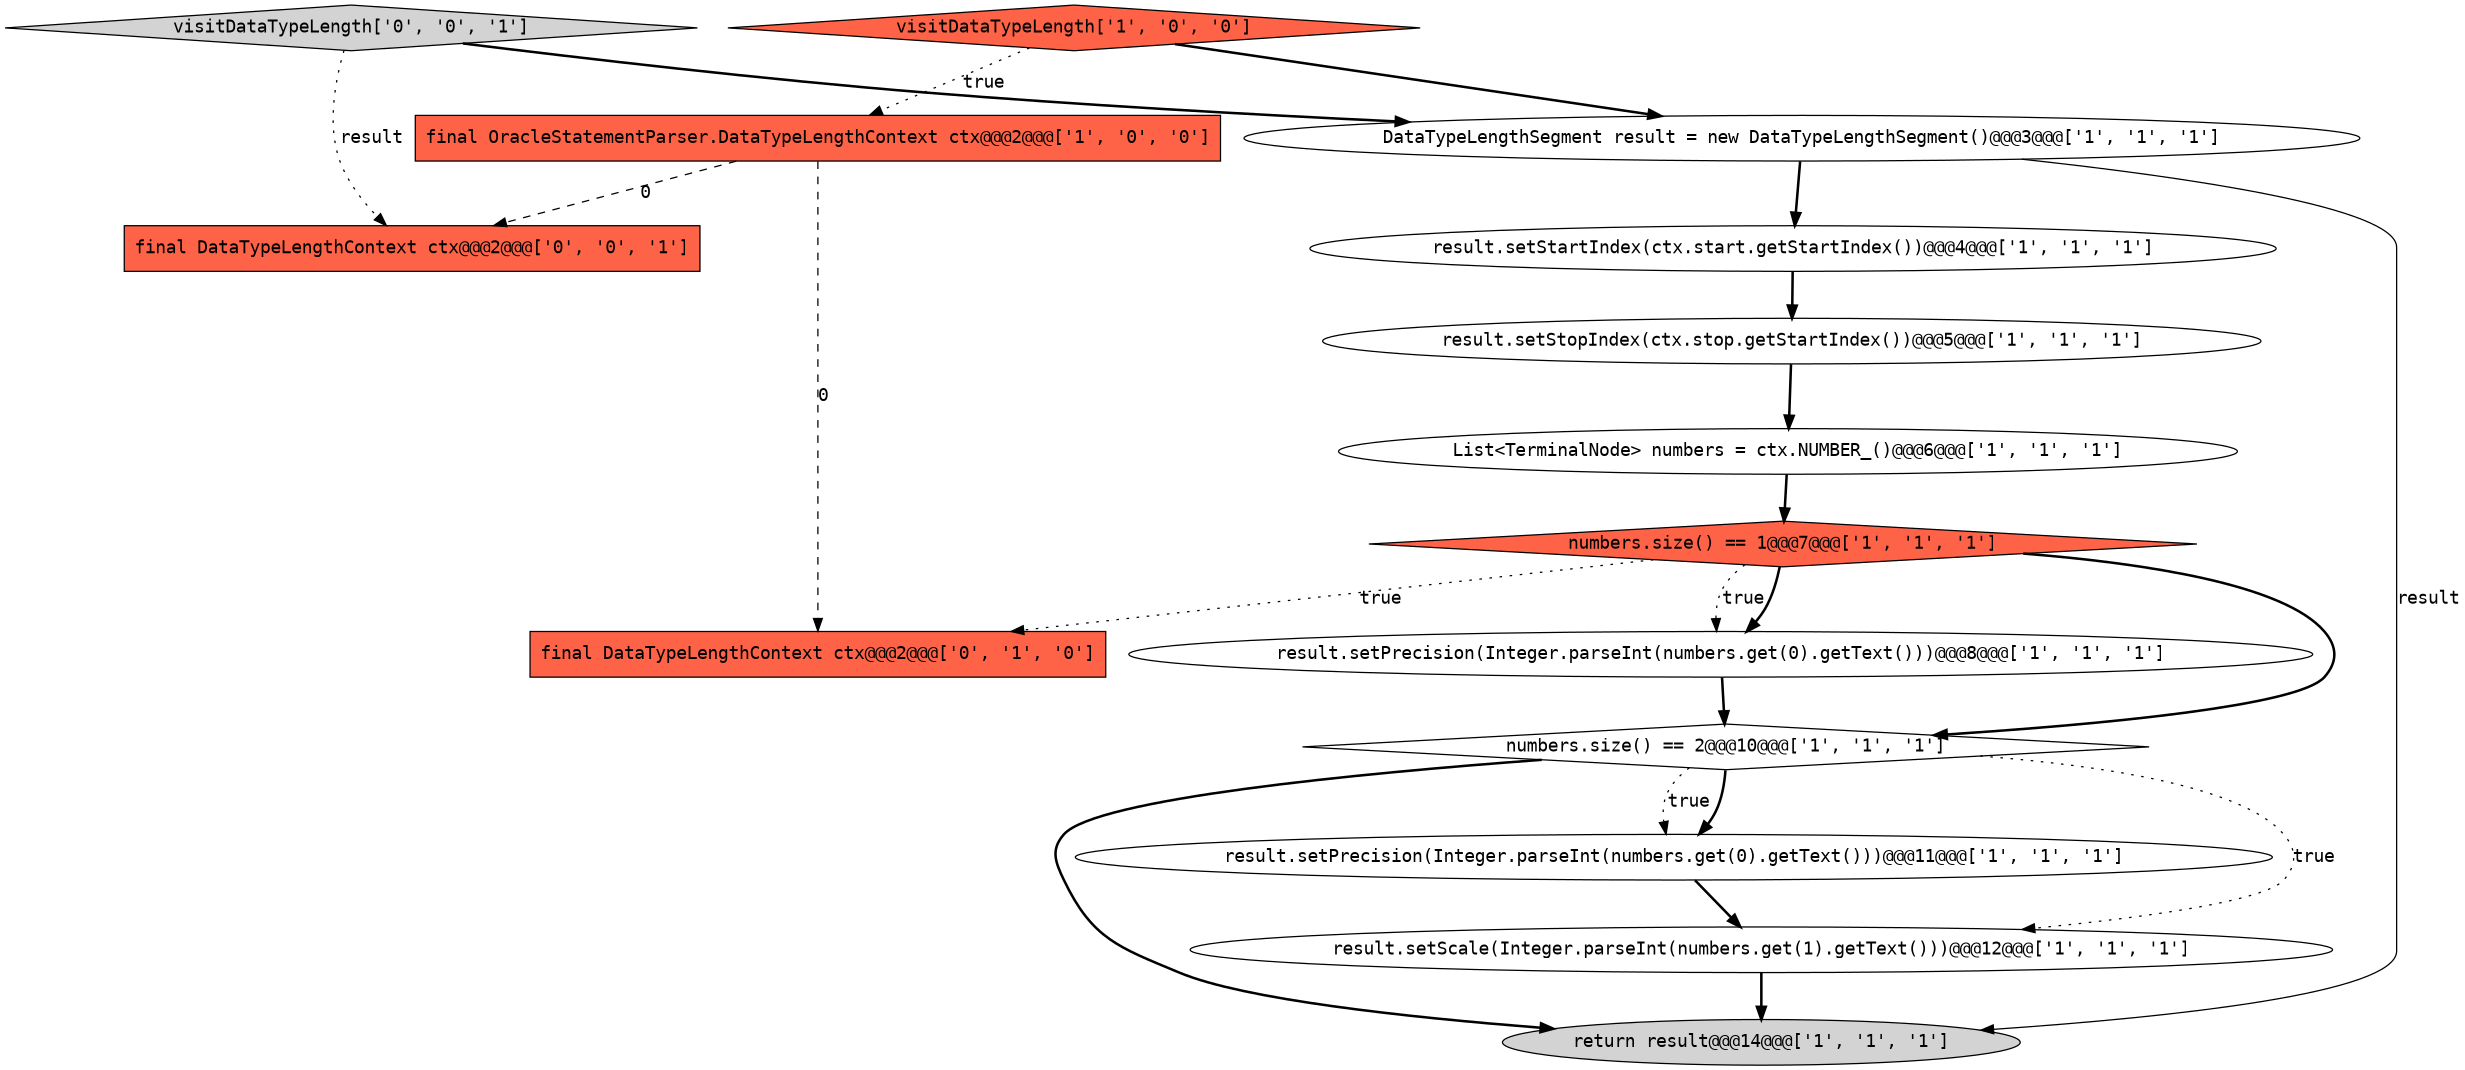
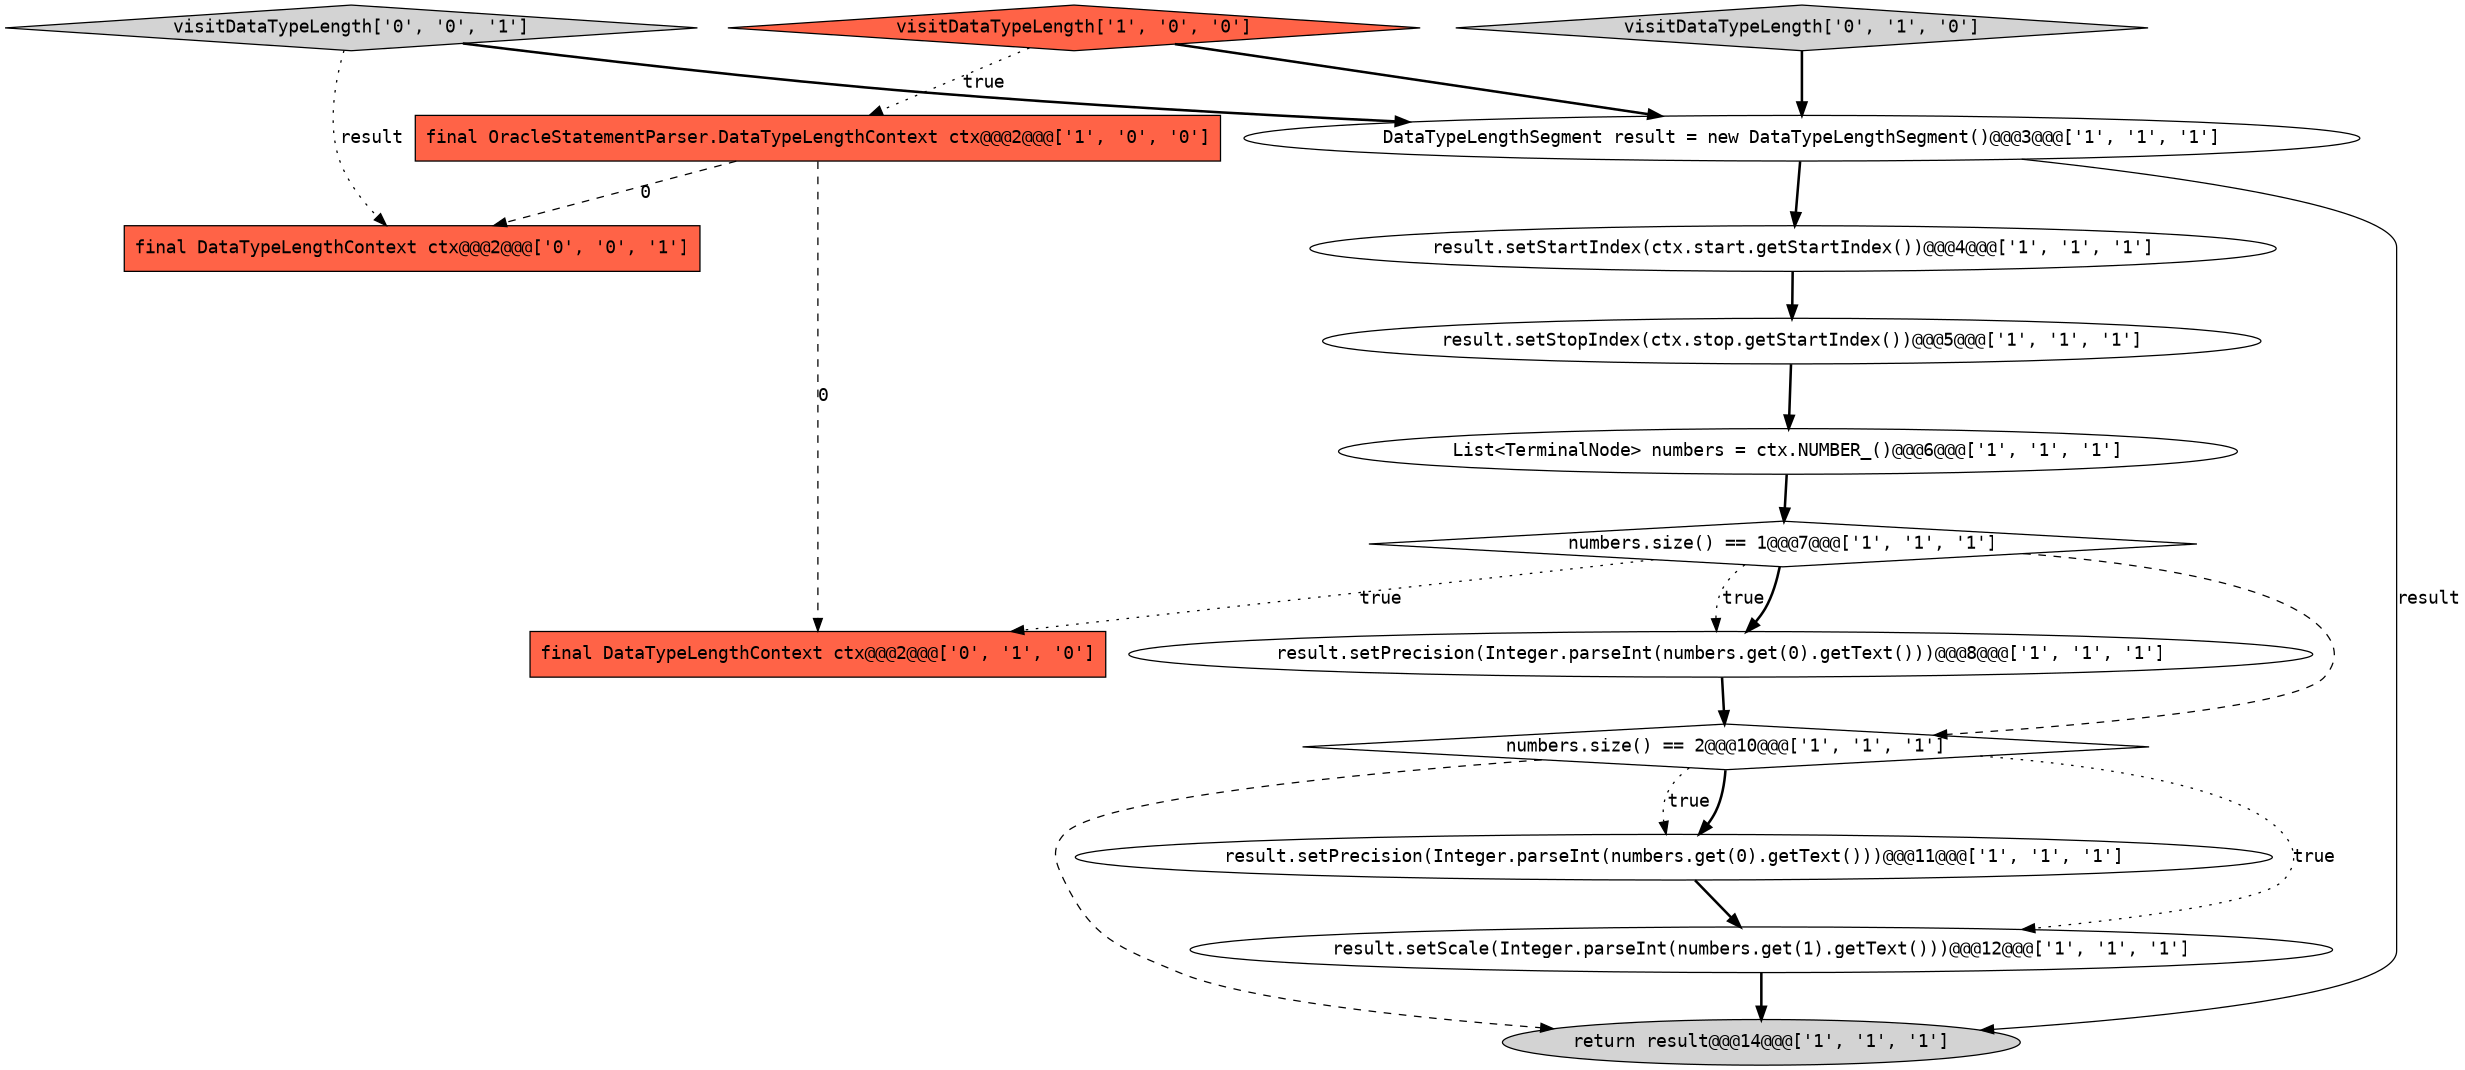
none -> (1802, 28)
(1783, 544) -> (1783, 544)
(2317, 682) -> (2317, 682)
(1061, 873) -> (1061, 873)
